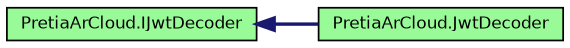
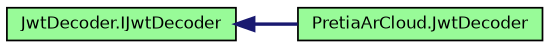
(132, 24) -> (121, 24)
